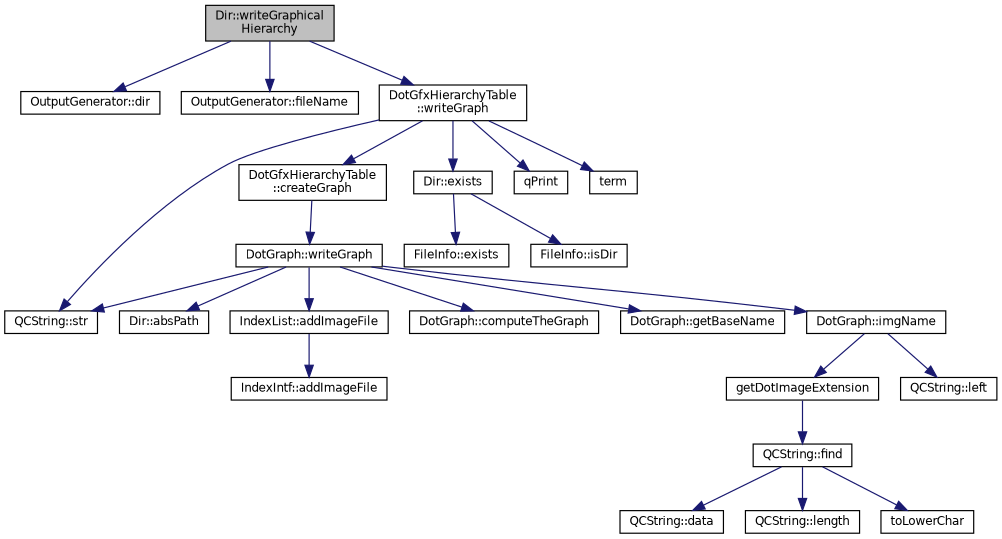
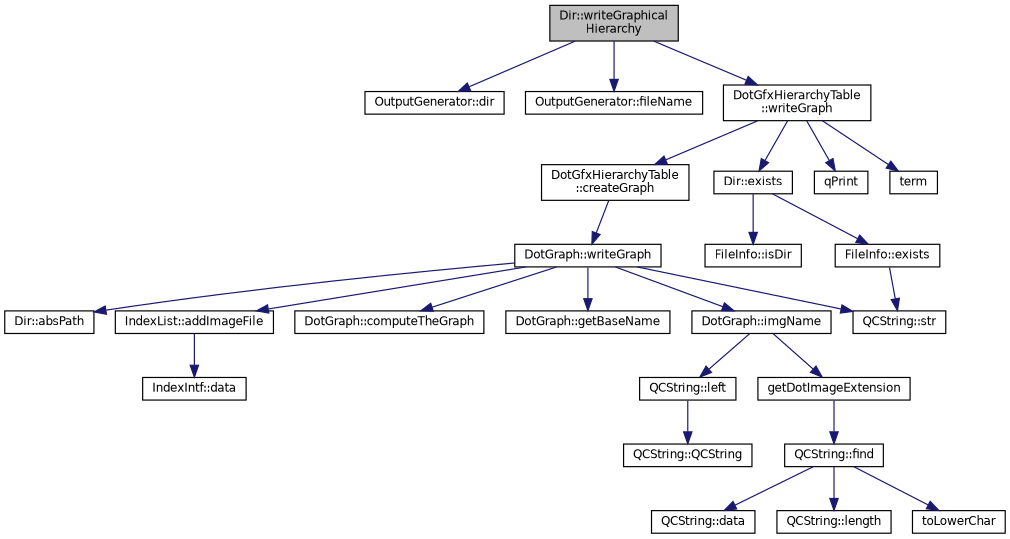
(205, 178) -> (892, 283)
(309, 389) -> (194, 389)
none -> (688, 455)
